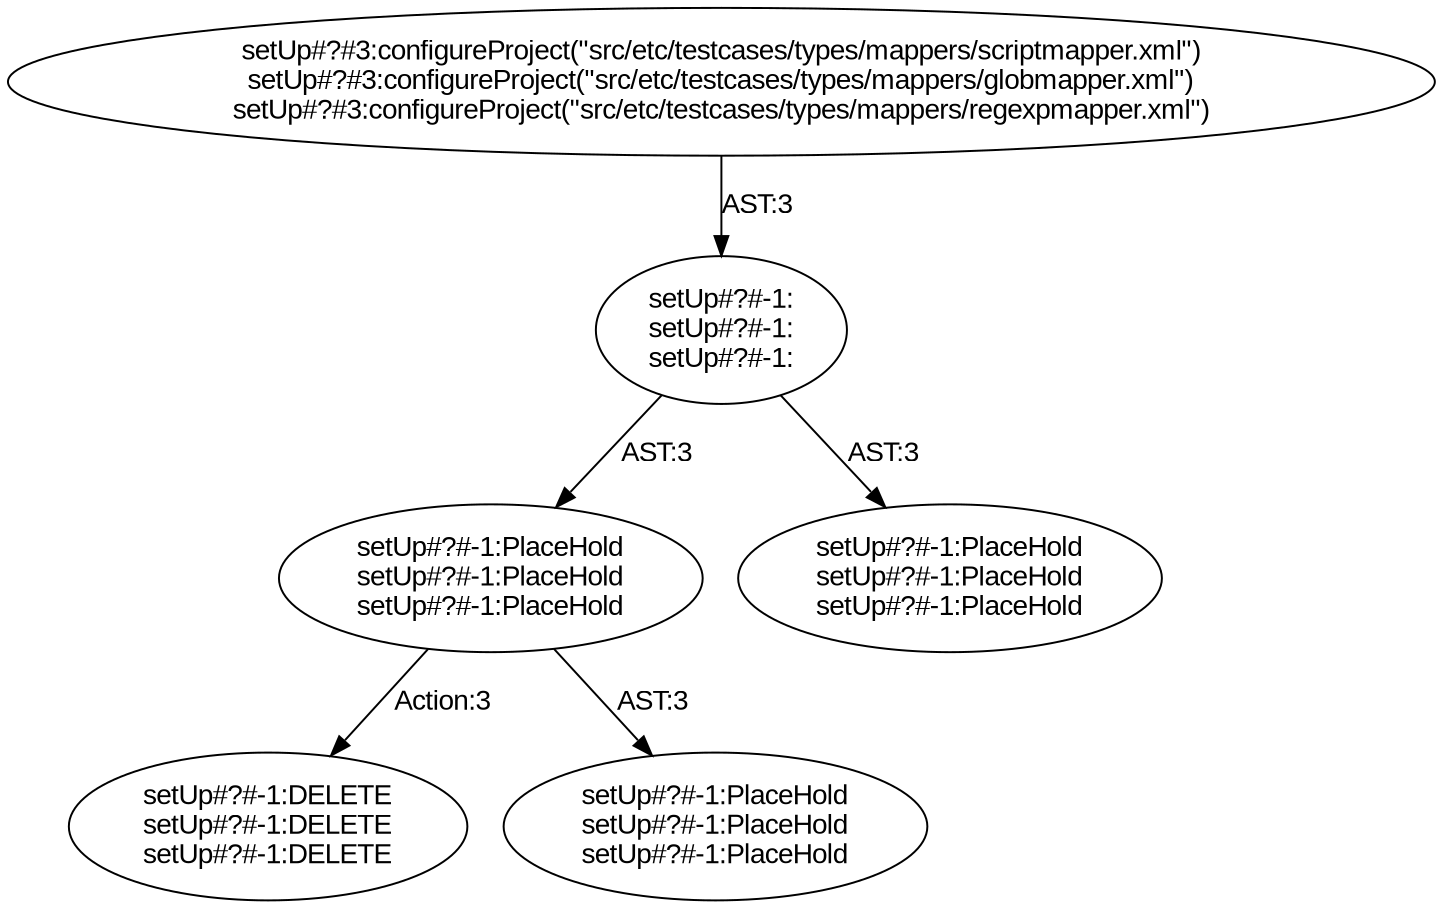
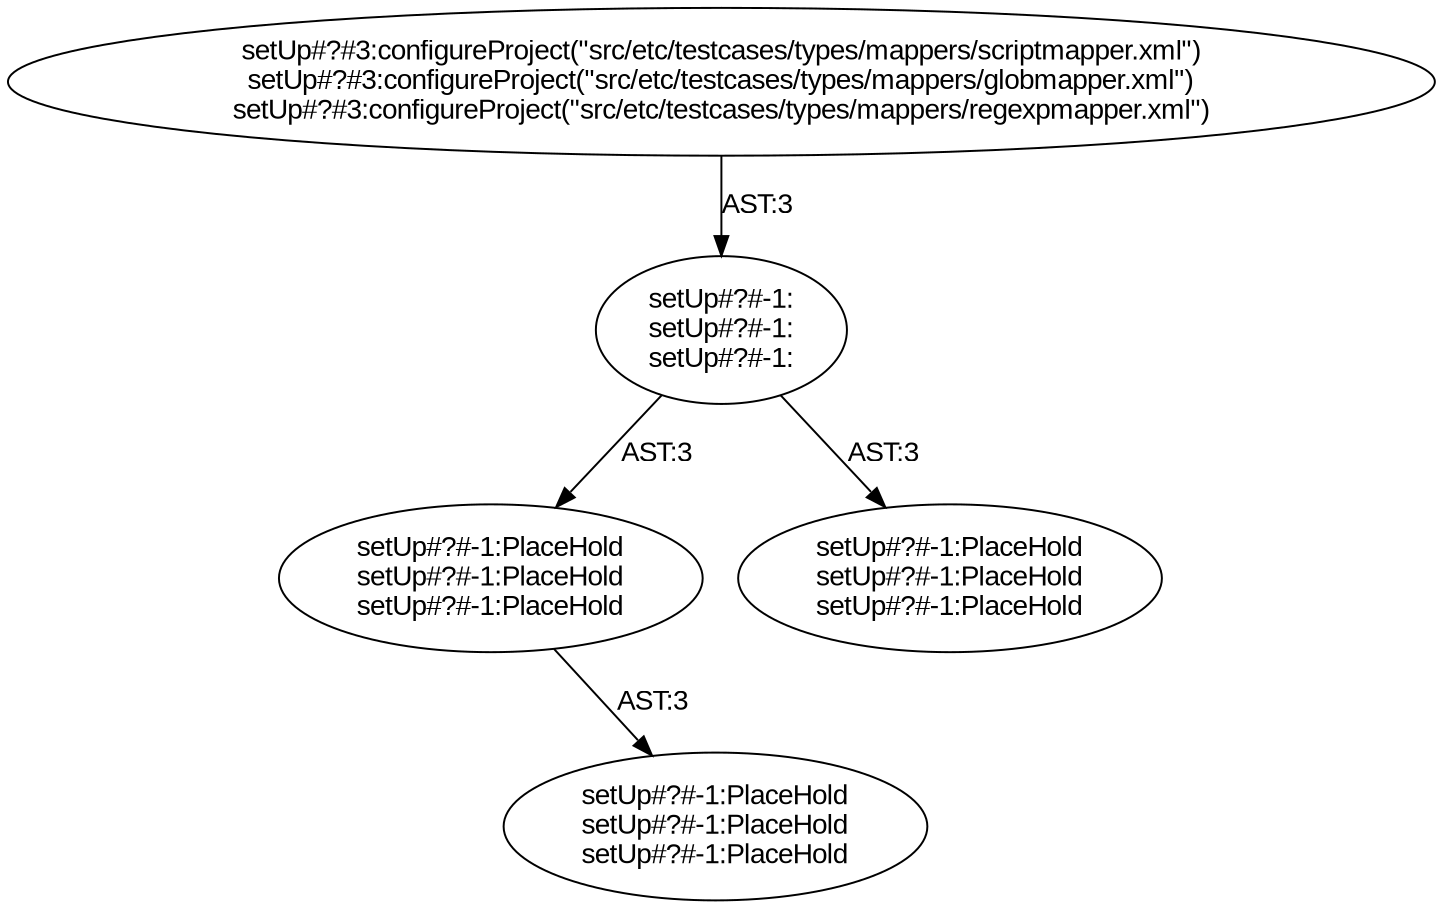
(268, 826) -> none
